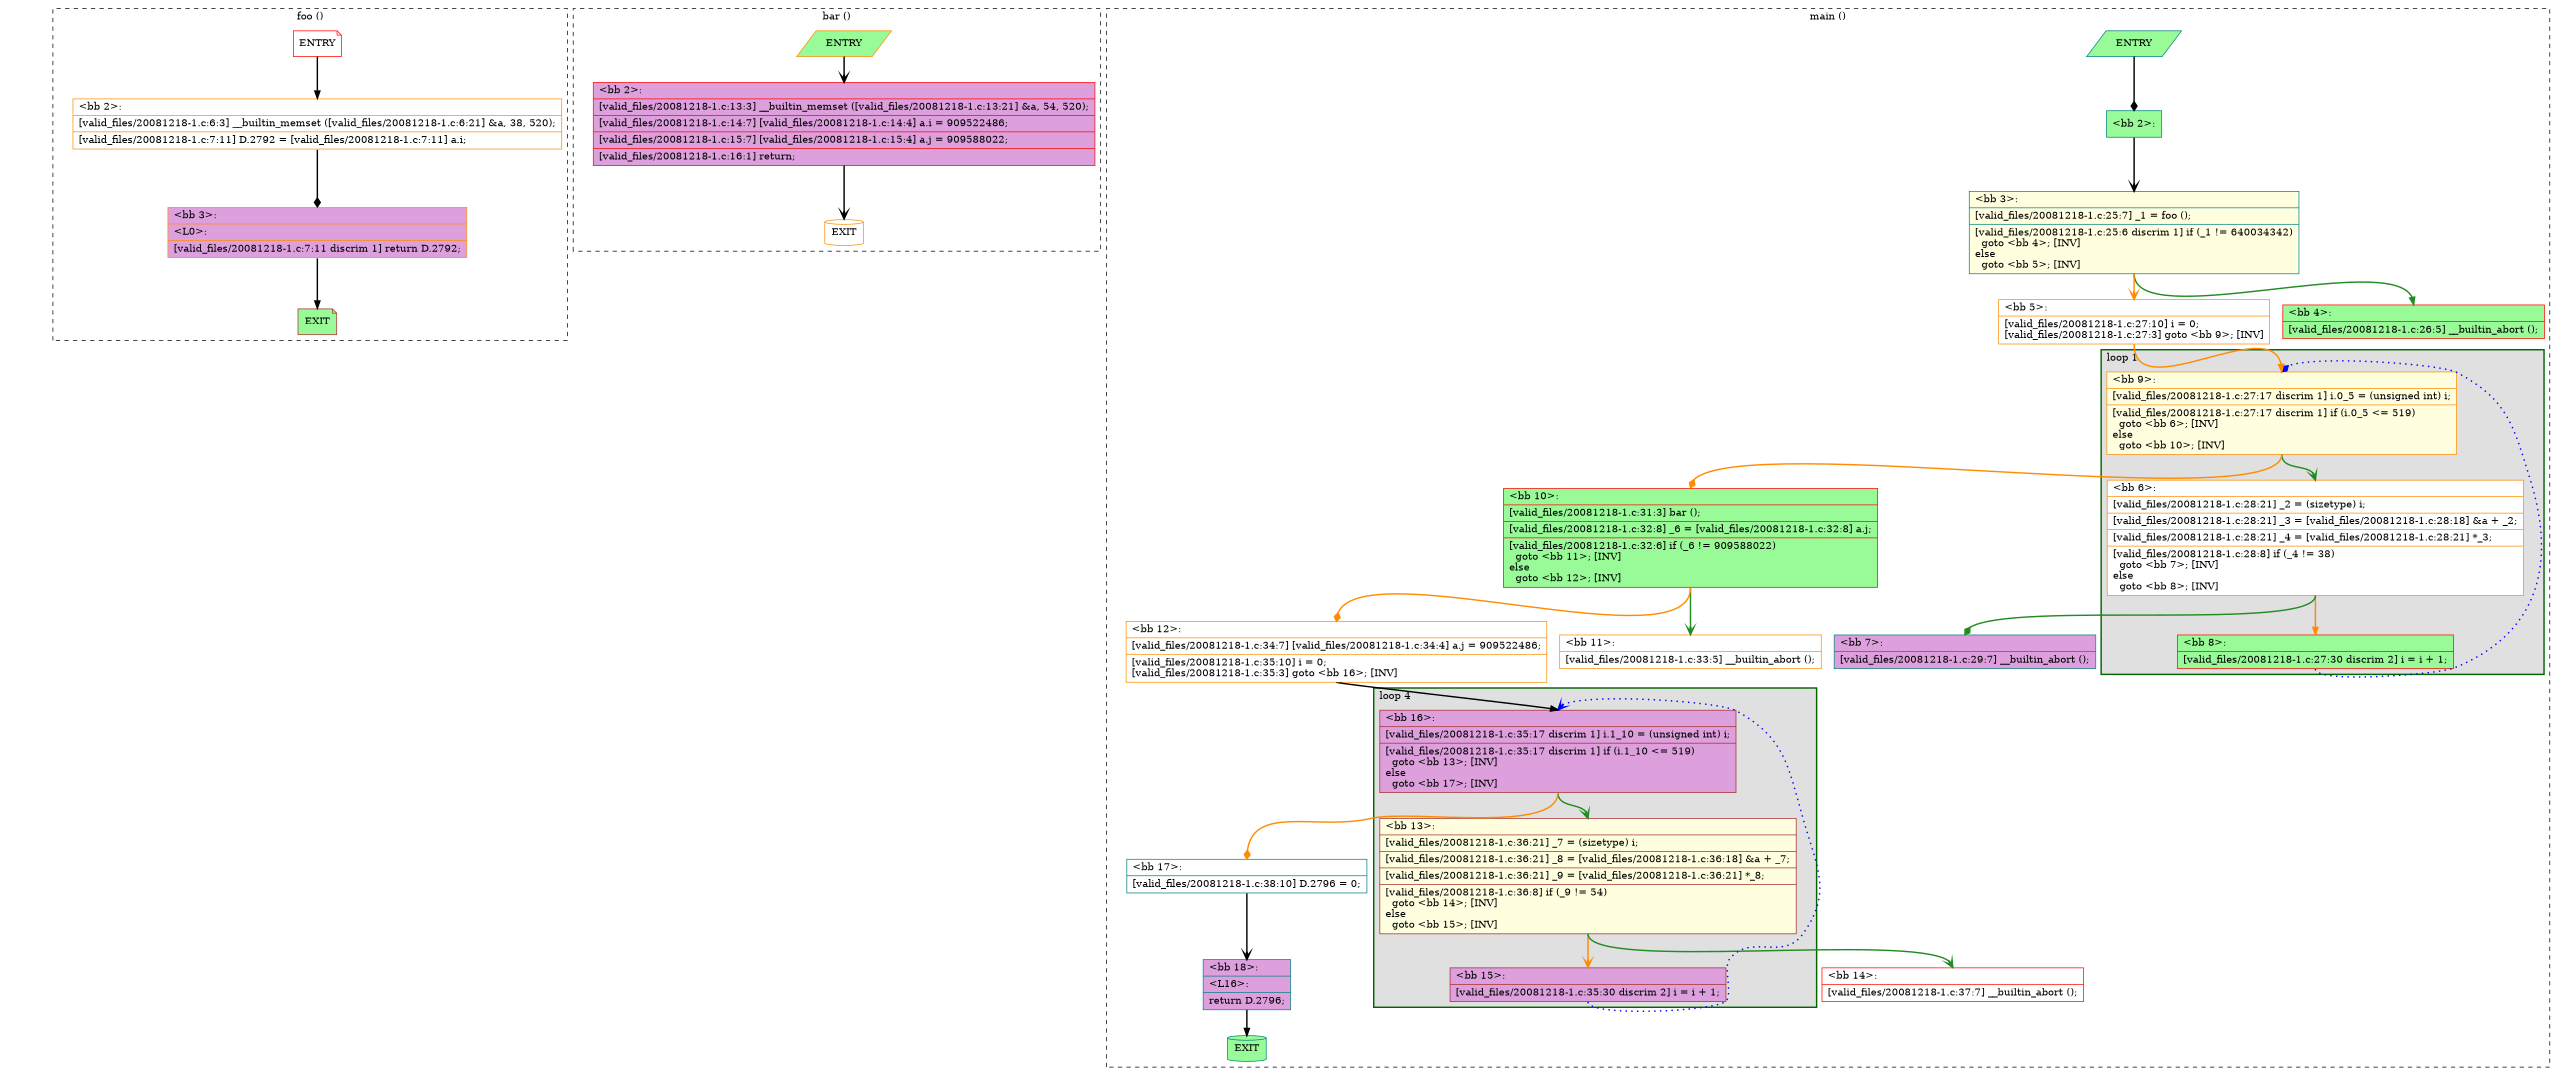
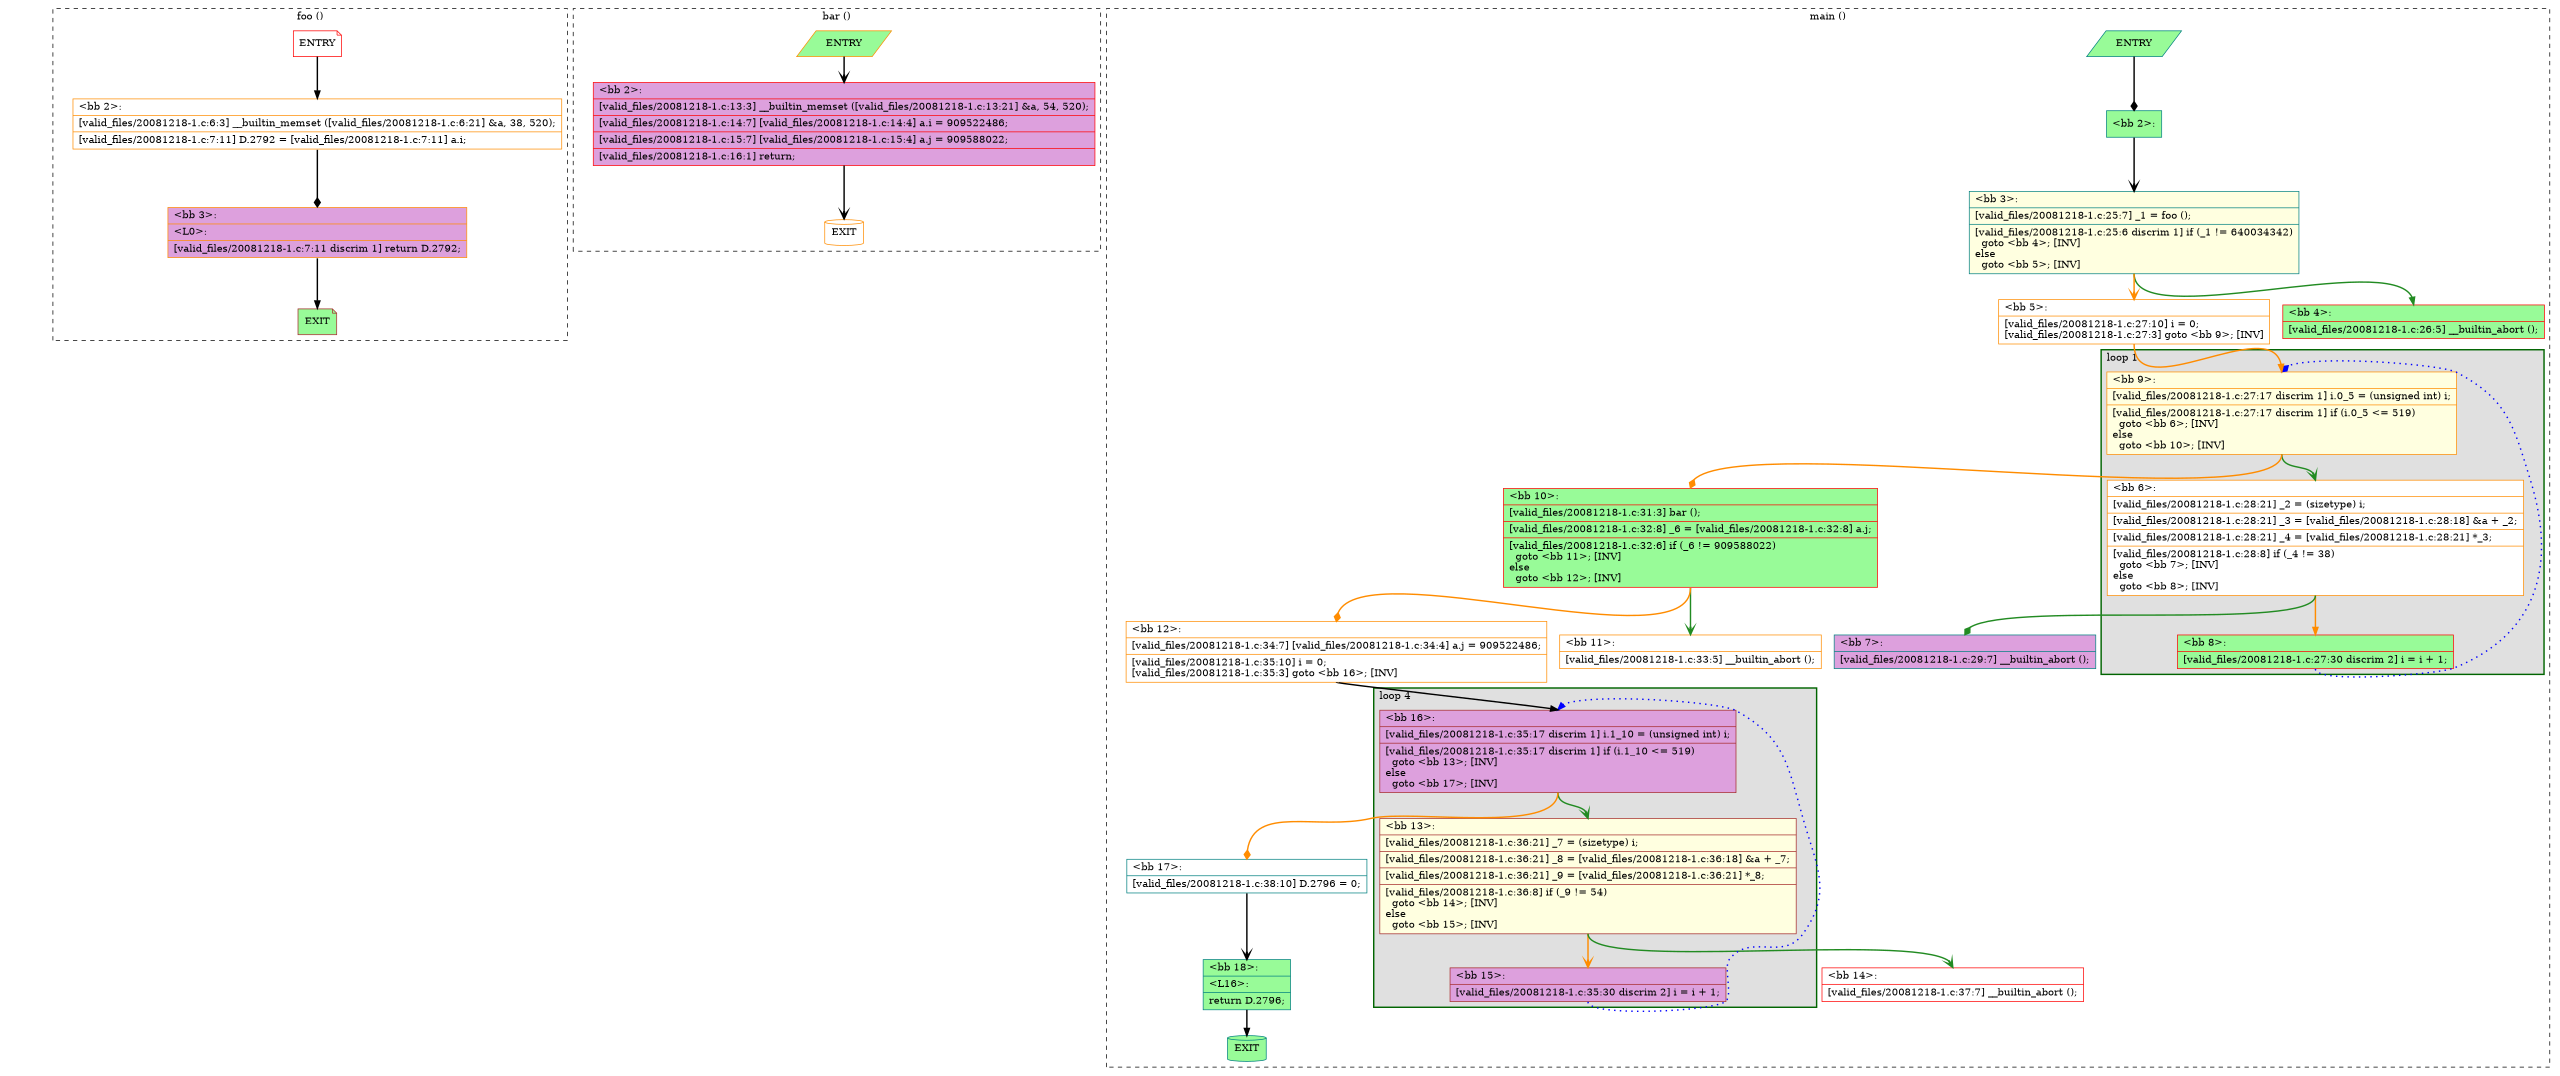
(1810, 840) -> (1810, 840)
(1247, 985) -> (1247, 985)
